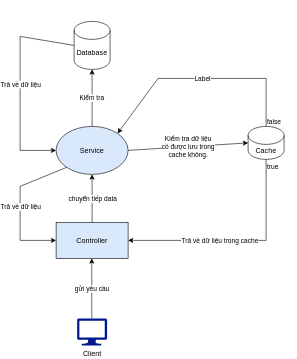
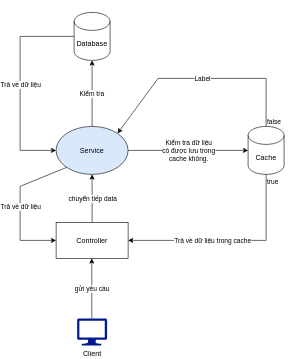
(92, 45) -> (92, 36)
(266, 143) -> (266, 150)
(92, 240) -> (92, 240)
